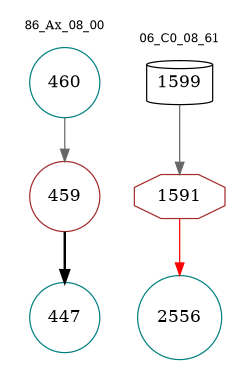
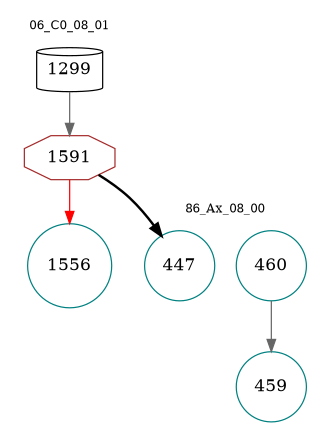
(180, 39) -> (70, 26)
(180, 83) -> (70, 70)
(65, 197) -> (271, 387)
(65, 251) -> (116, 187)
(180, 318) -> (70, 266)
